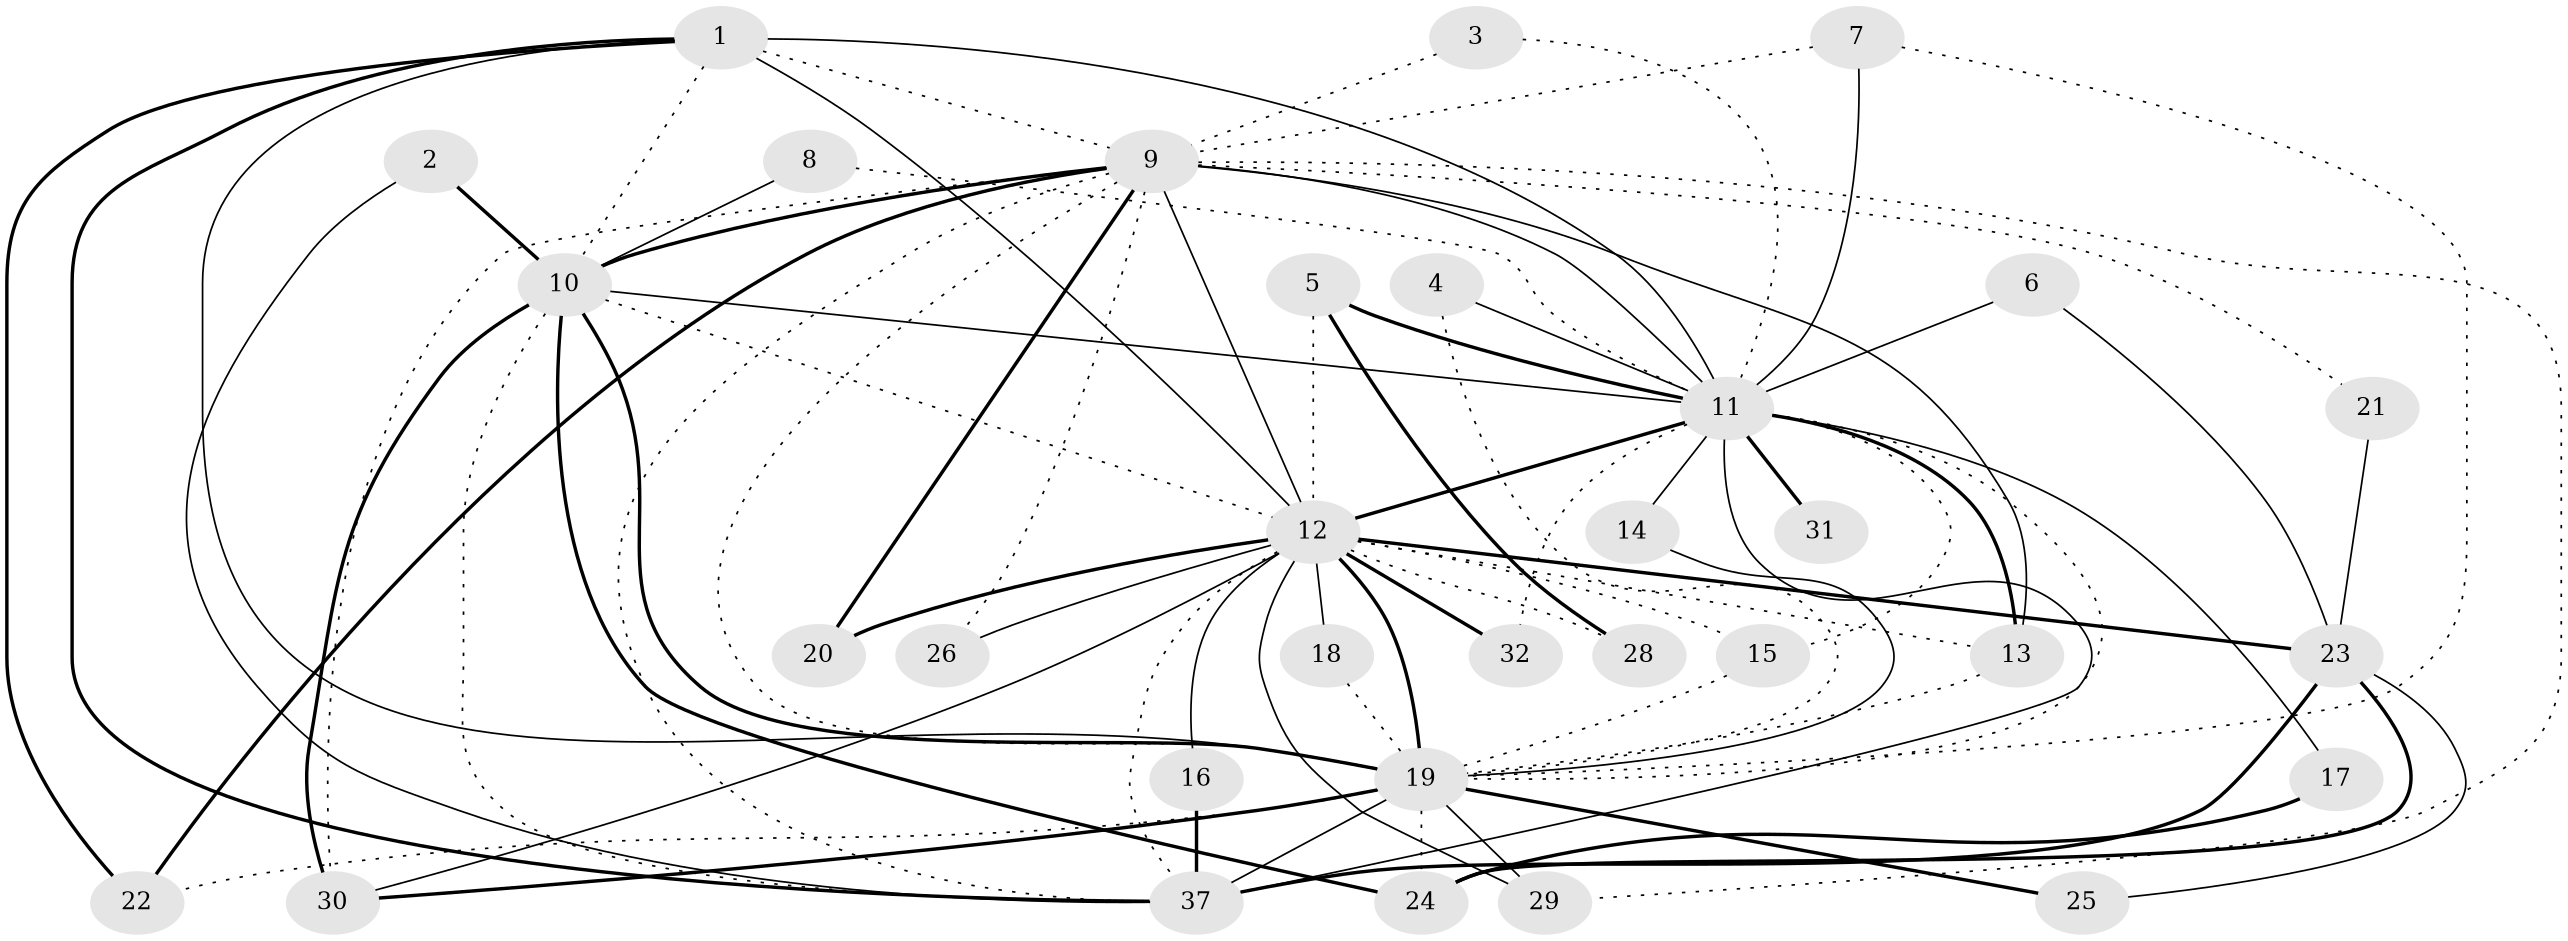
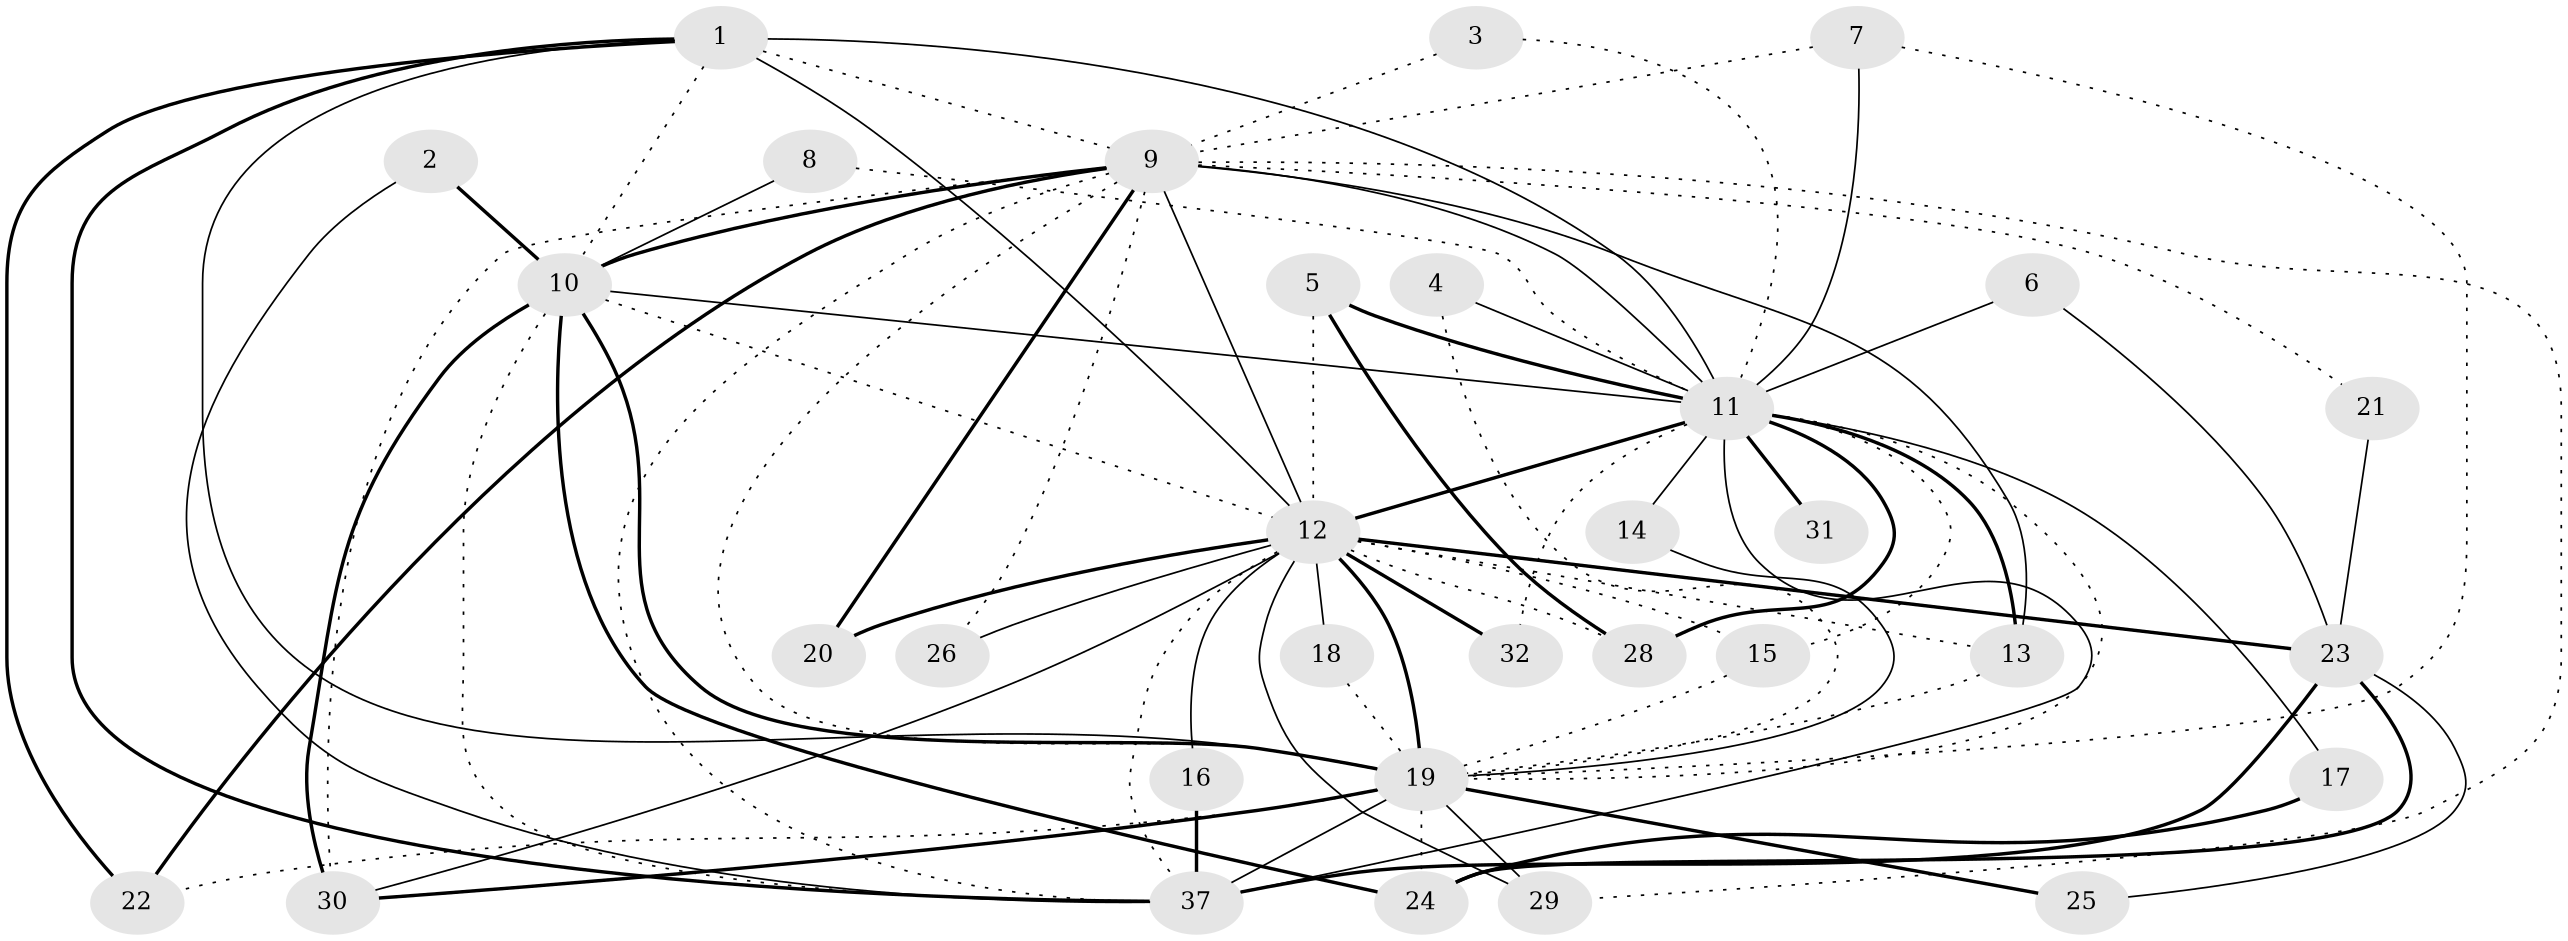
none -> (1877, 570)
